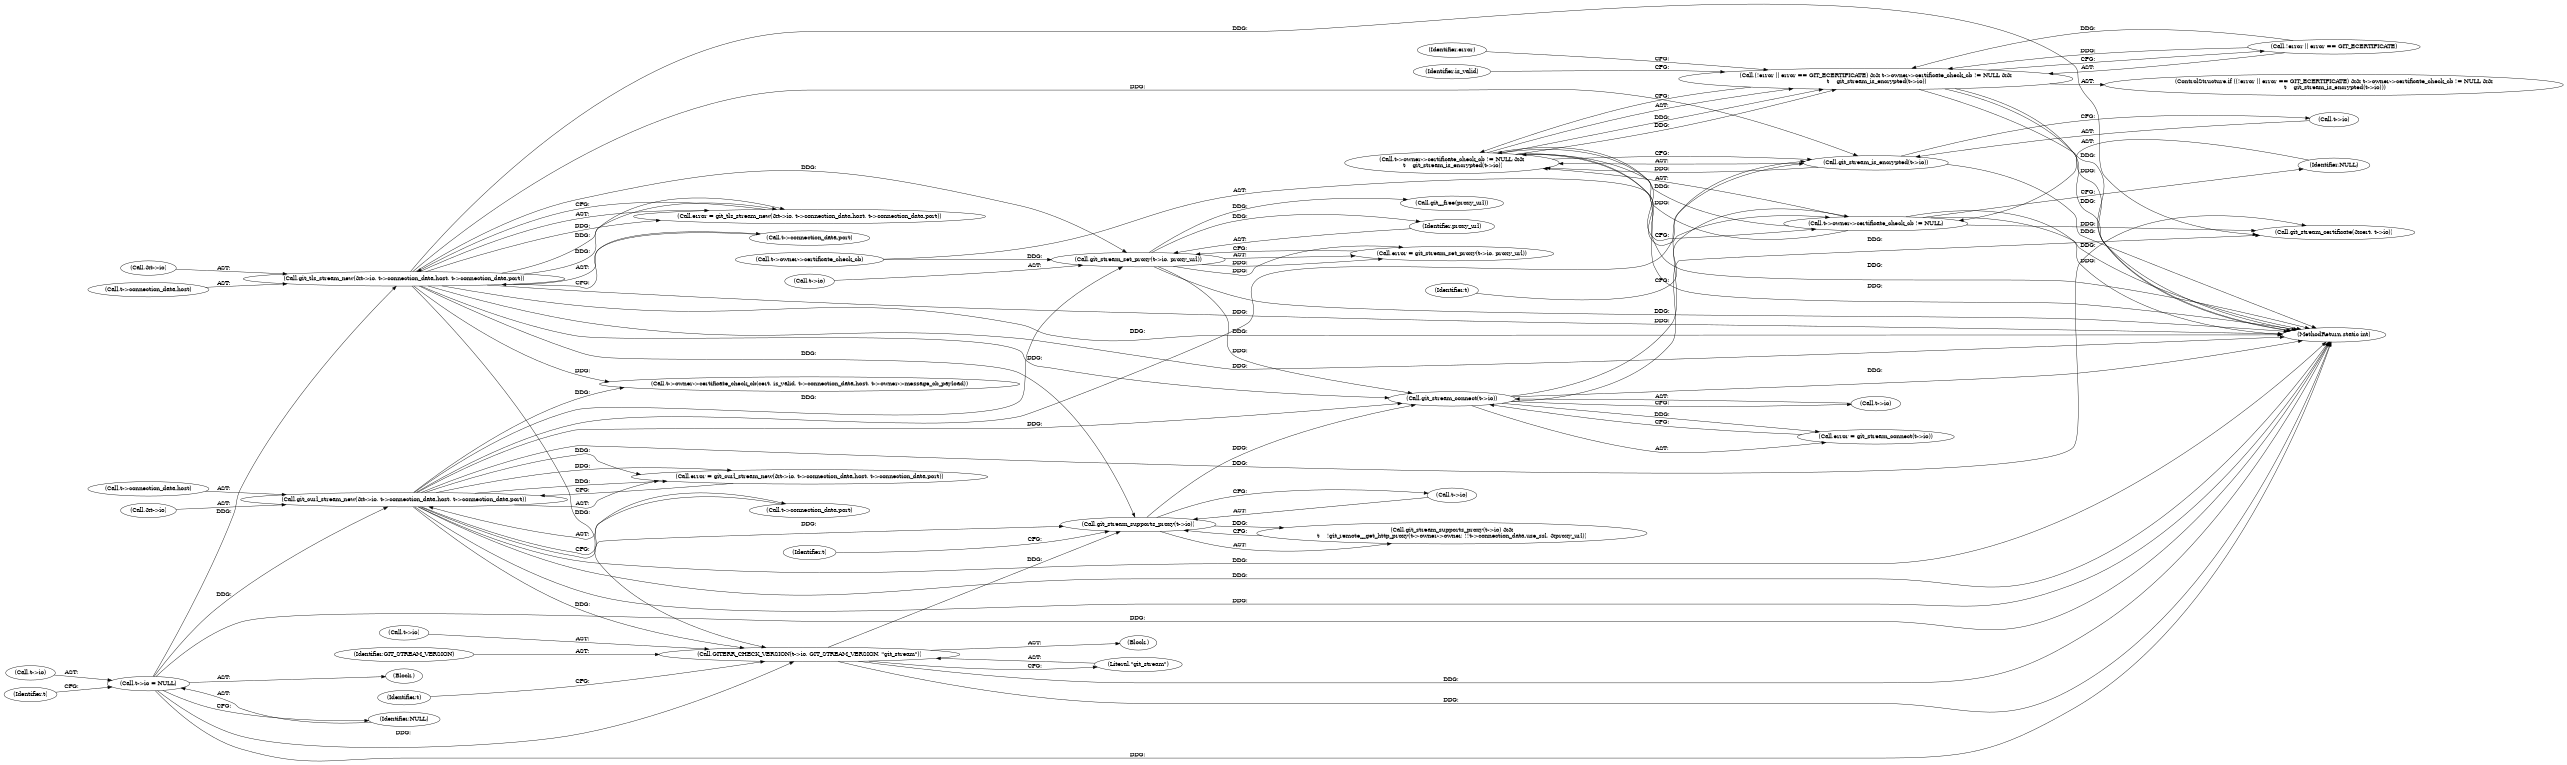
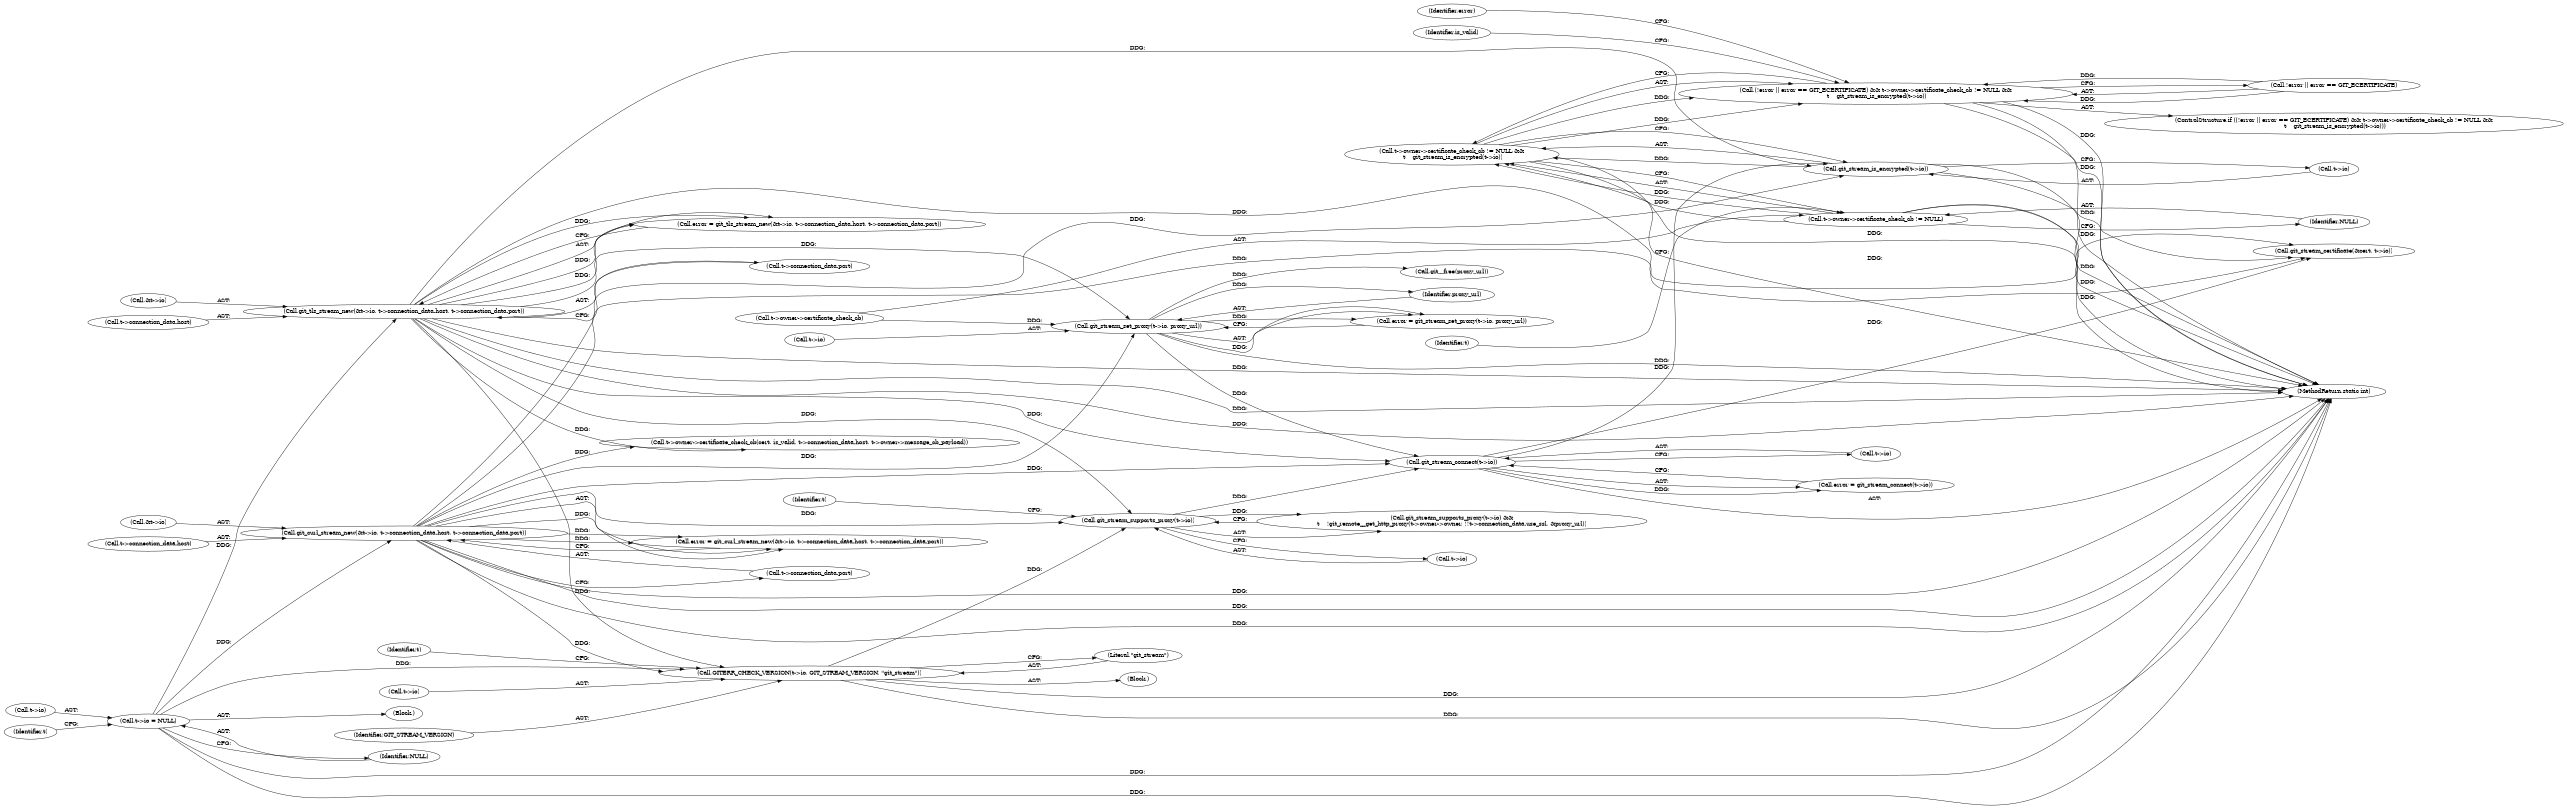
(2109, 228) -> (2108, 234)
(1876, 371) -> (1876, 499)
